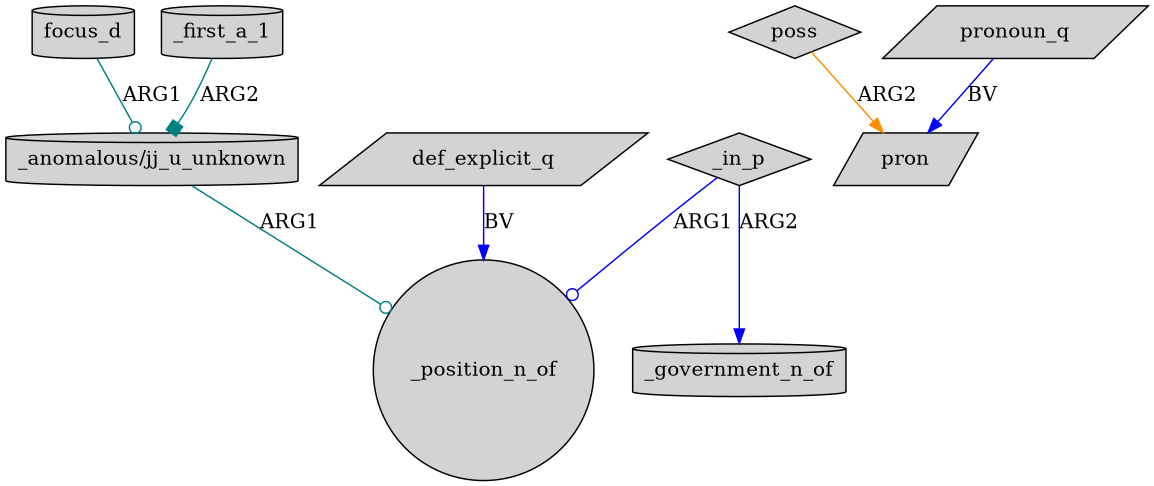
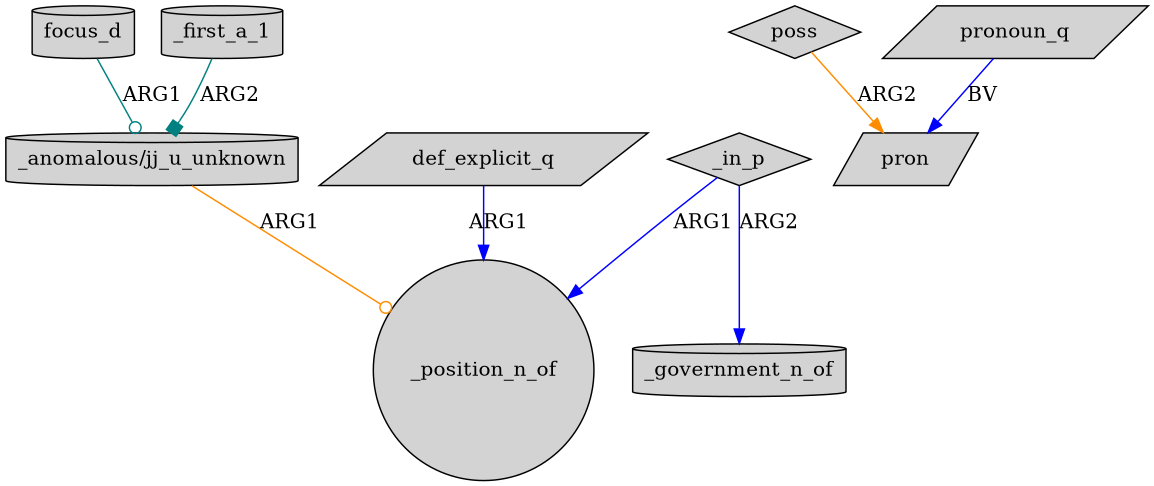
(499, 223) -> (499, 223)
(647, 234) -> (647, 234)
(286, 245) -> (286, 245)
